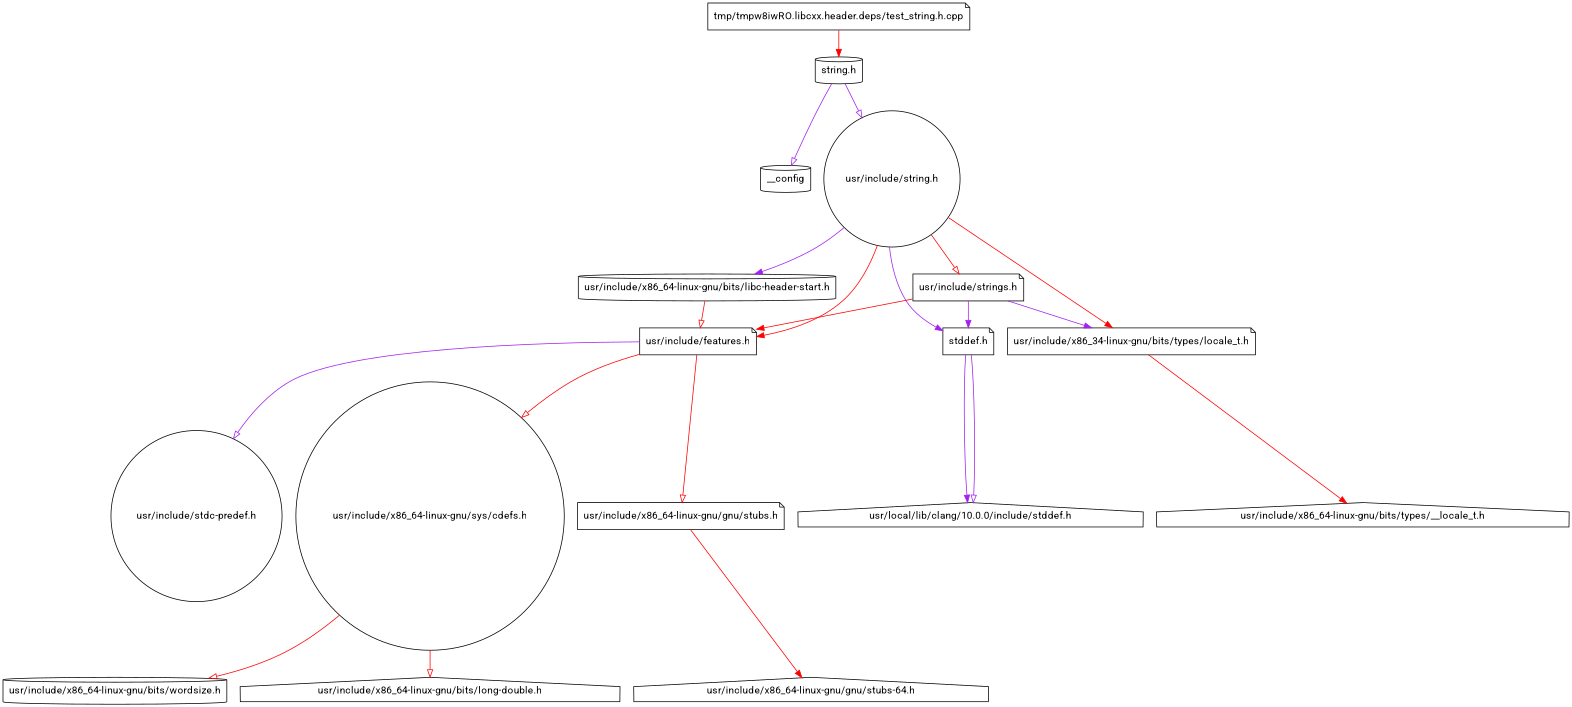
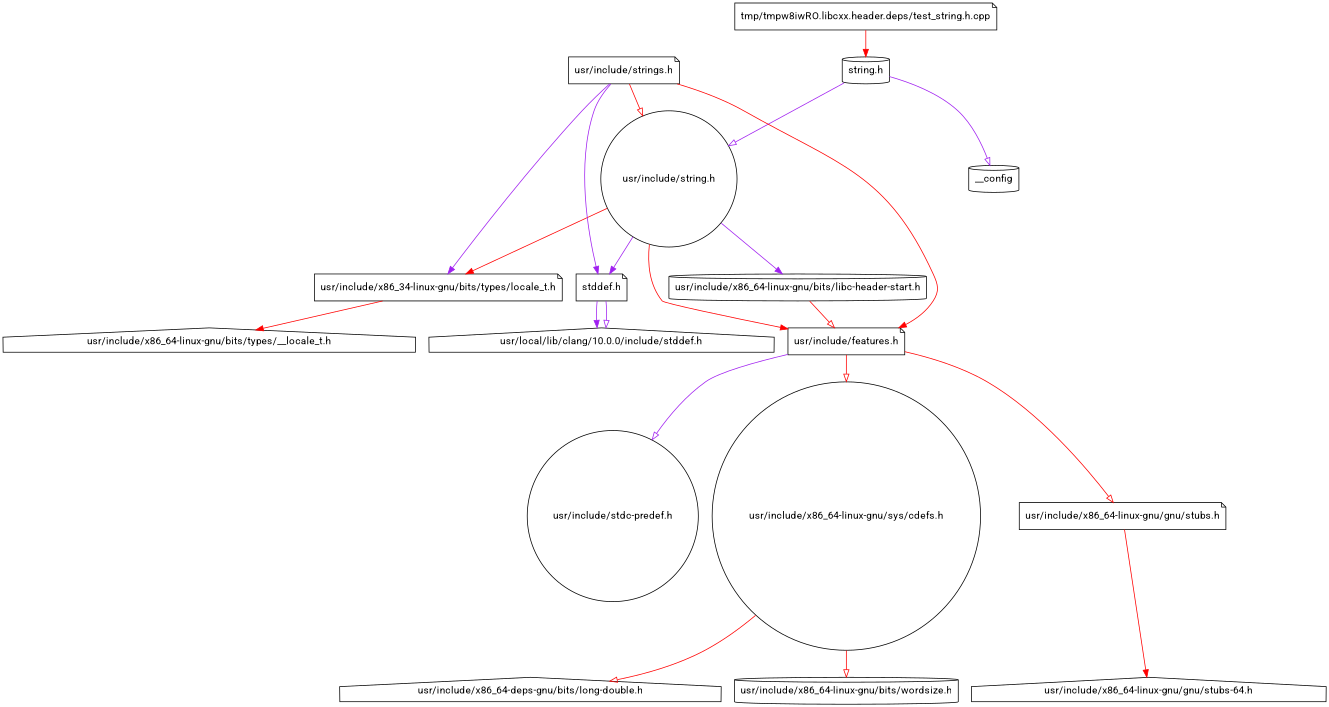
(943, 251) -> (635, 96)
(430, 691) -> (530, 691)
